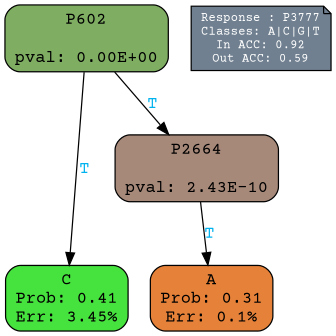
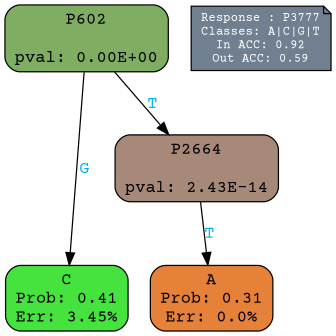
(85, 168) -> (85, 168)
(197, 168) -> (197, 168)
(212, 298) -> (212, 298)
